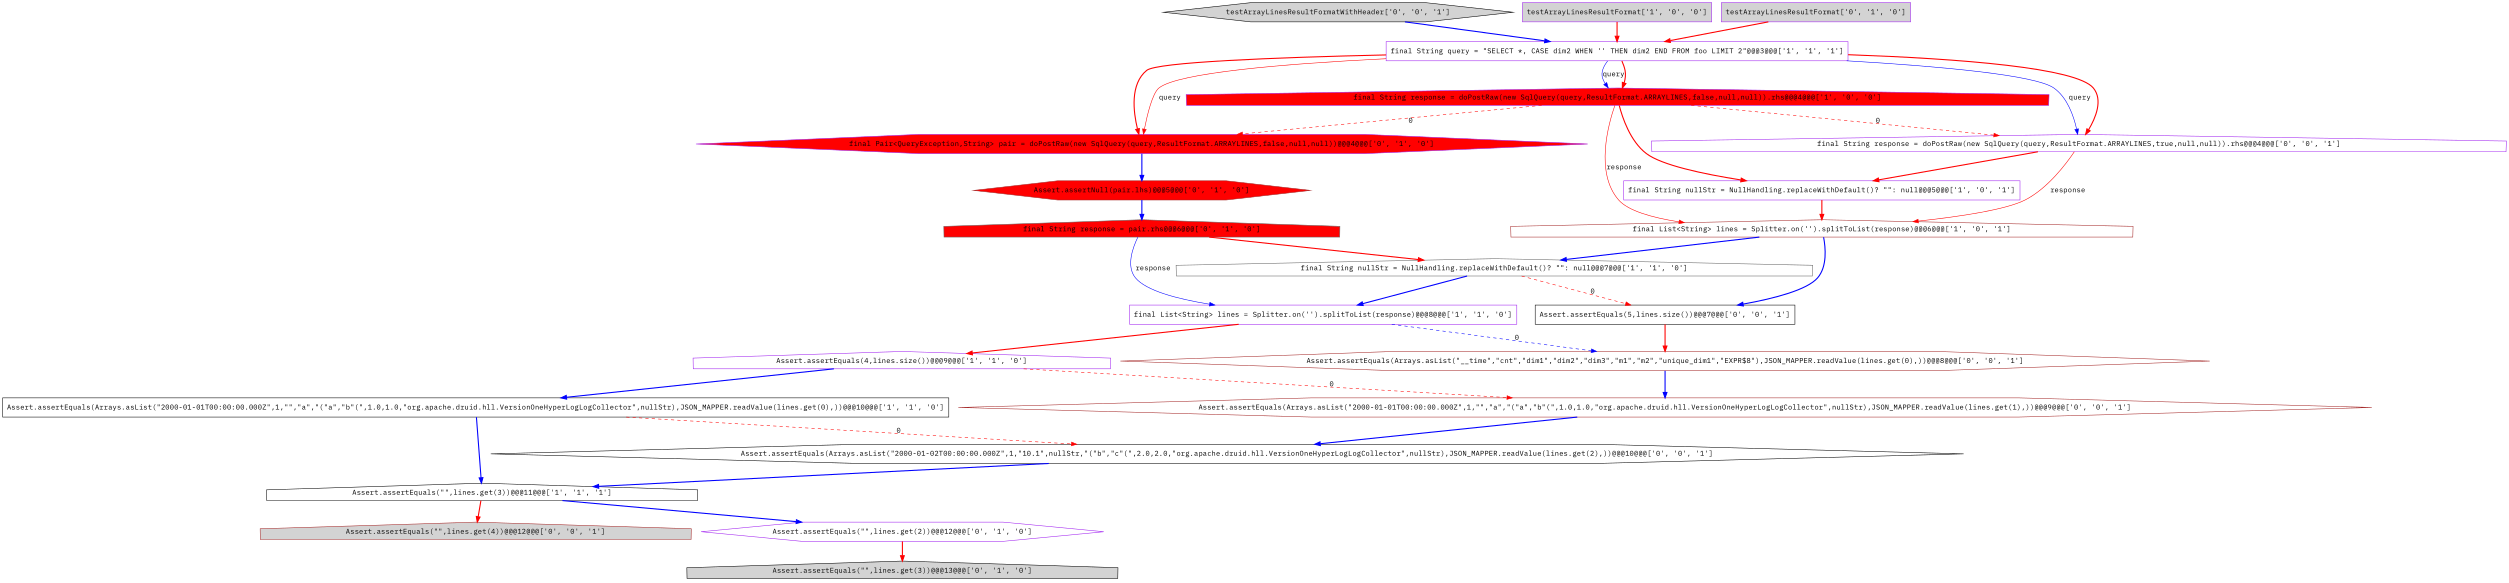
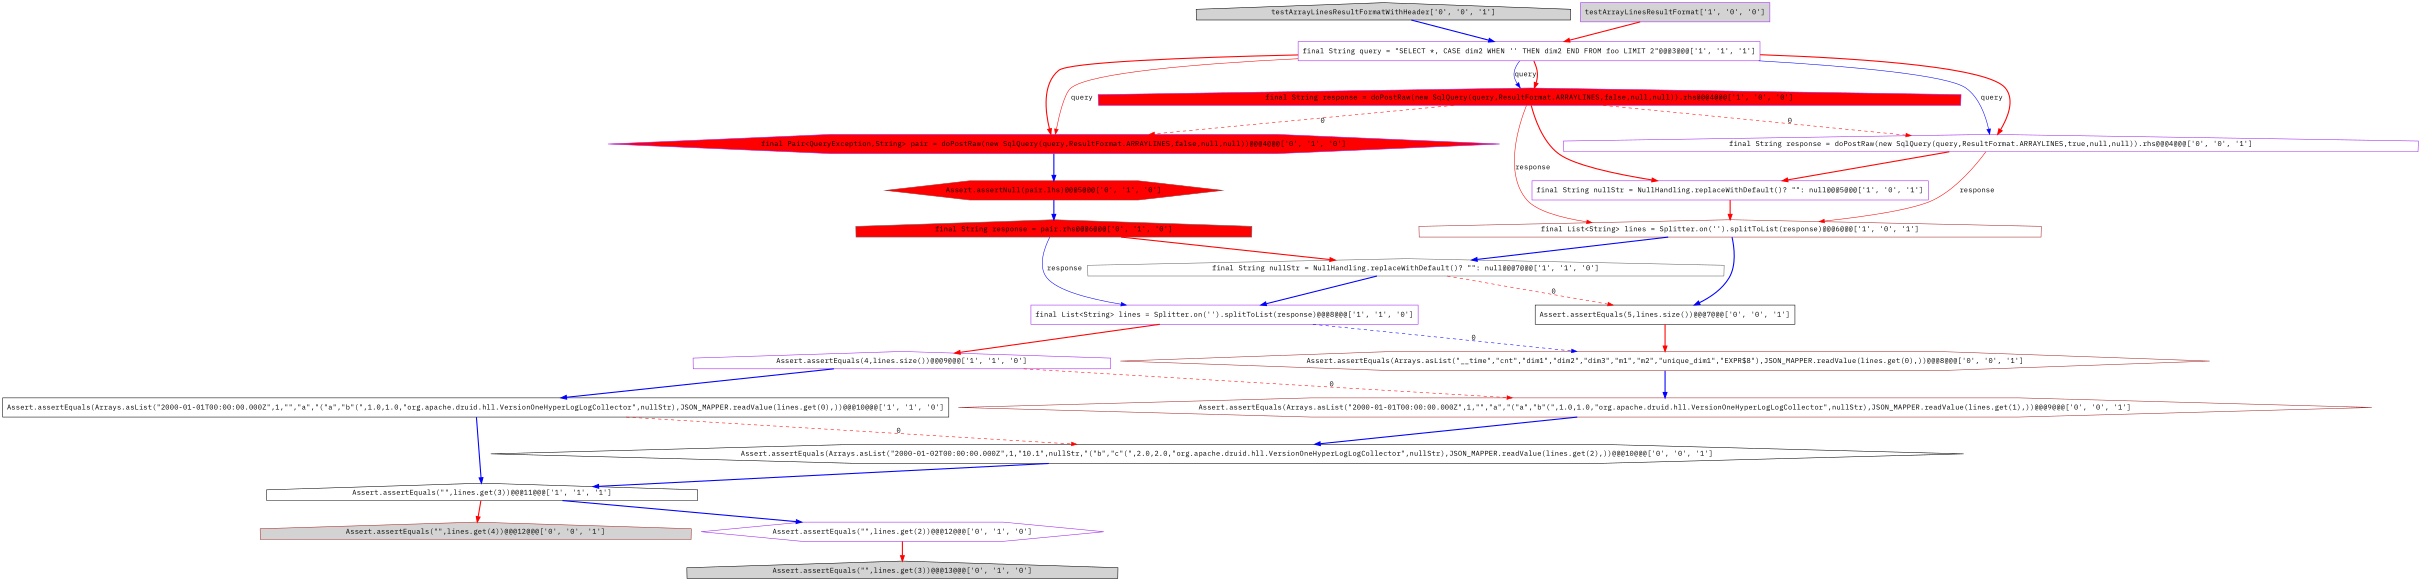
(1338, 12) -> (1383, 12)
(1816, 12) -> none
